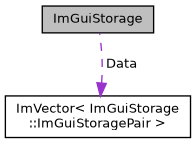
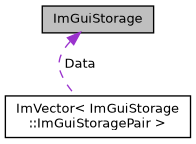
(102, 58) -> (60, 70)
